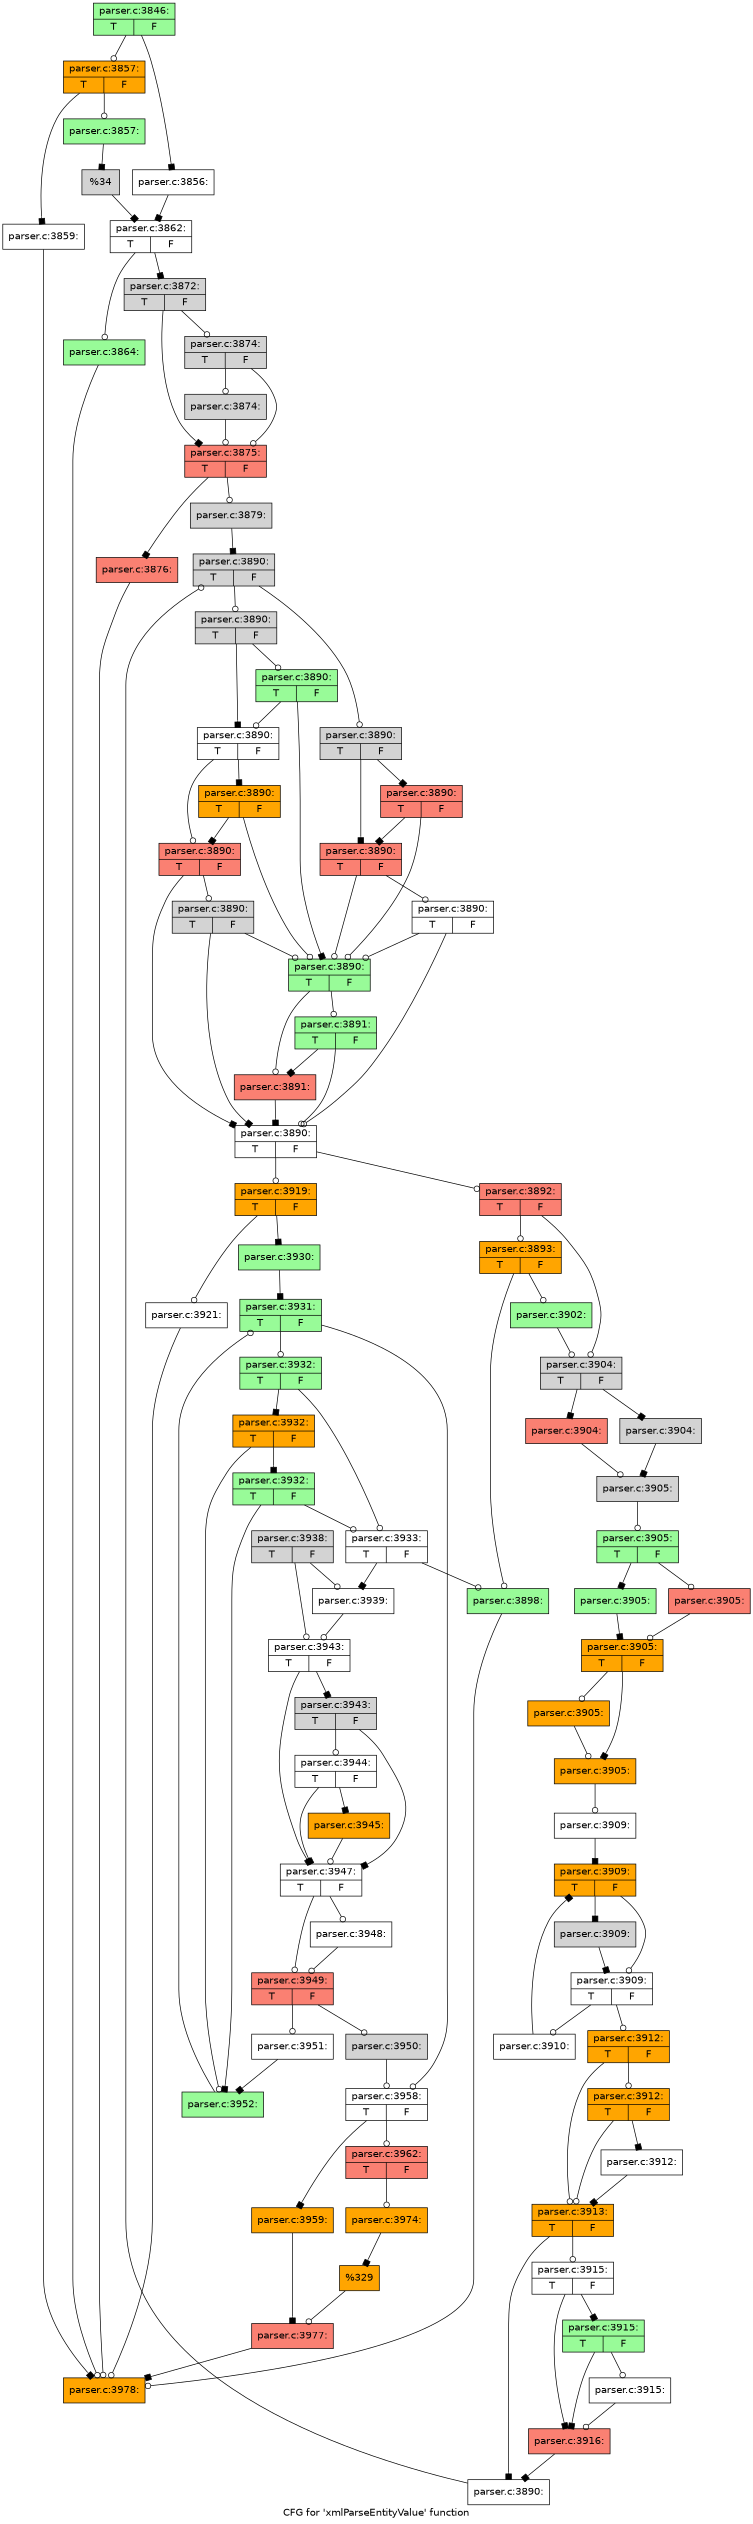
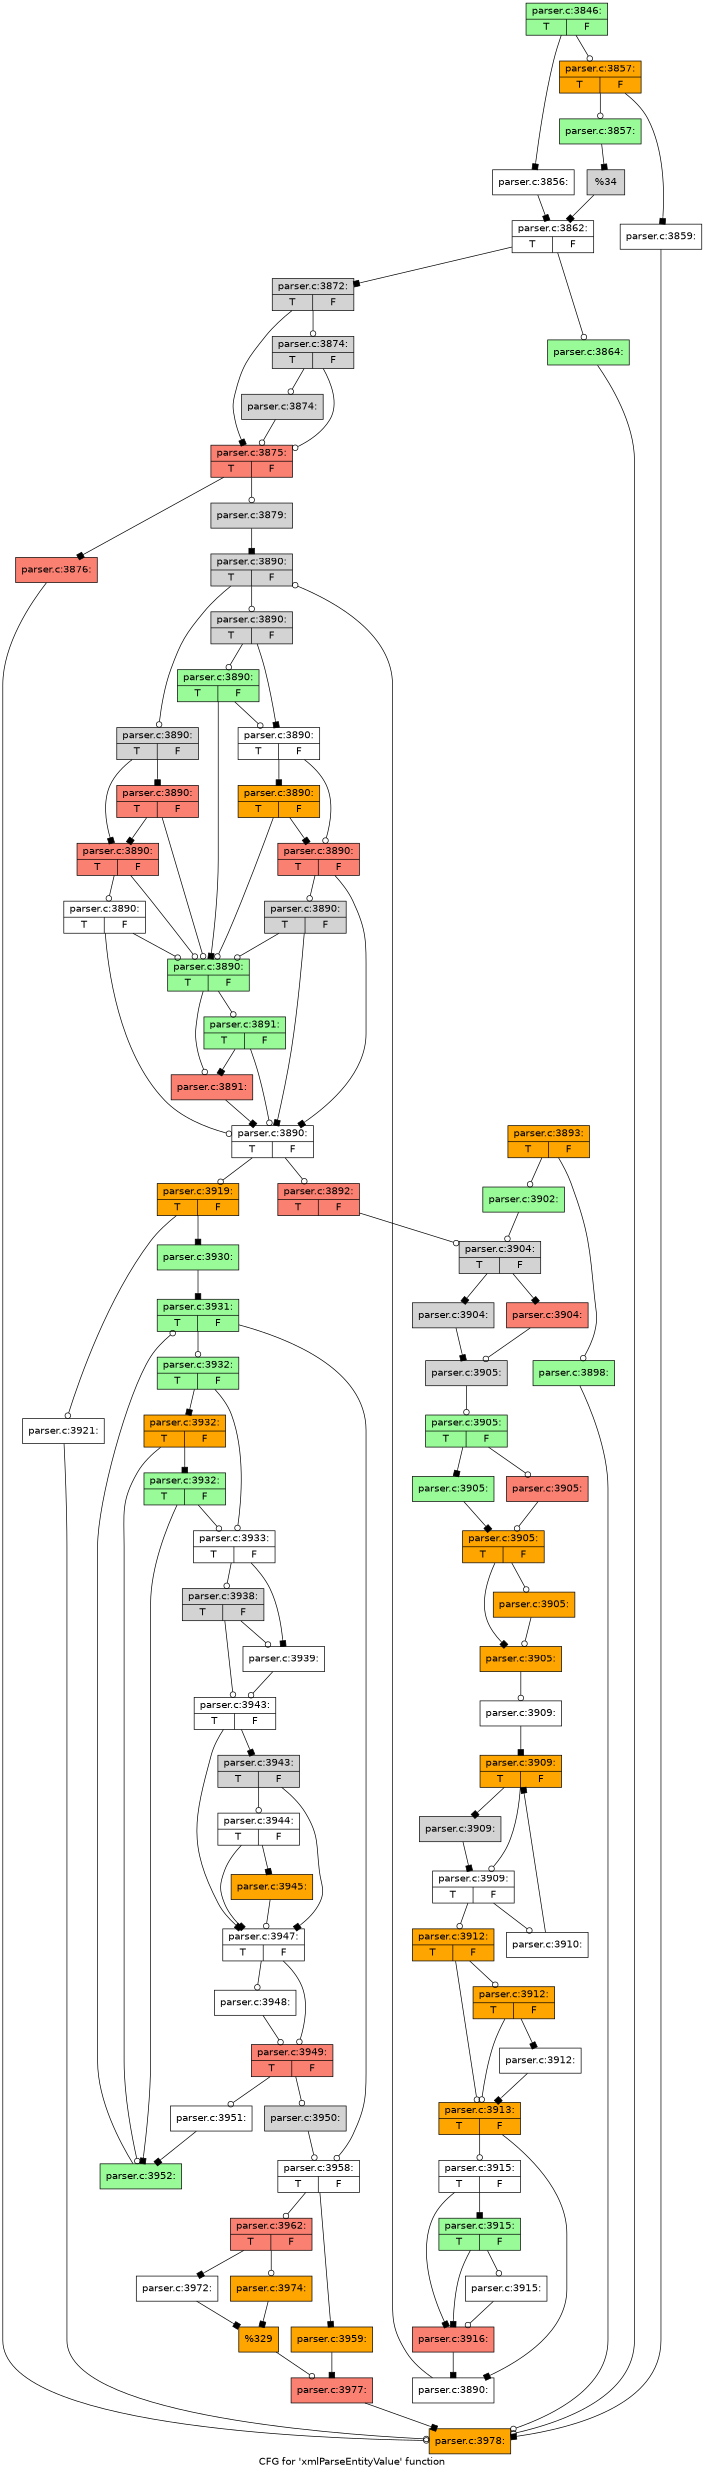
(520, 1226) -> none
(451, 1576) -> (229, 1573)
none -> (177, 2289)
